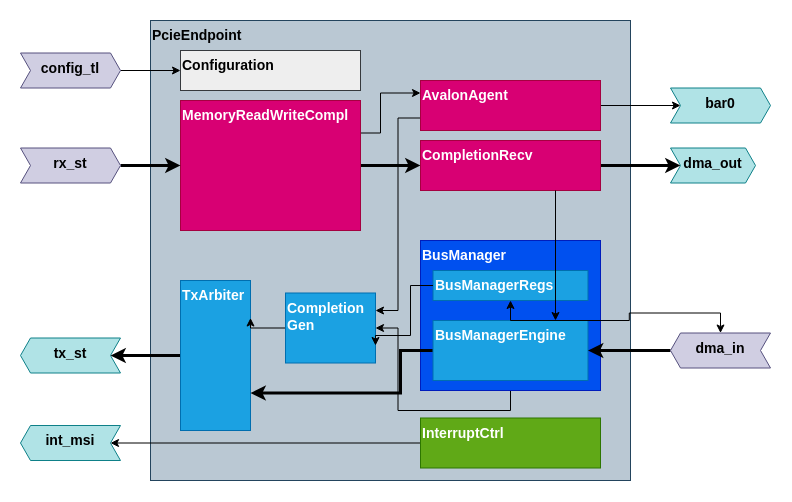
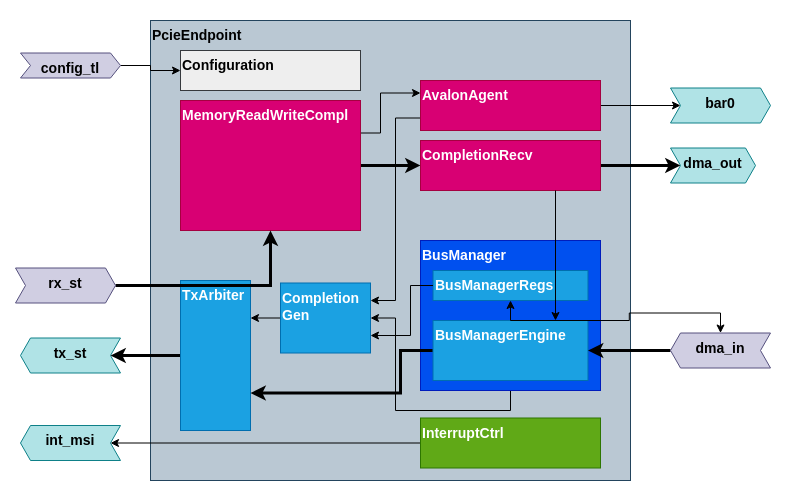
(71, 71) -> (71, 66)
(71, 166) -> (66, 286)
(331, 328) -> (326, 318)
